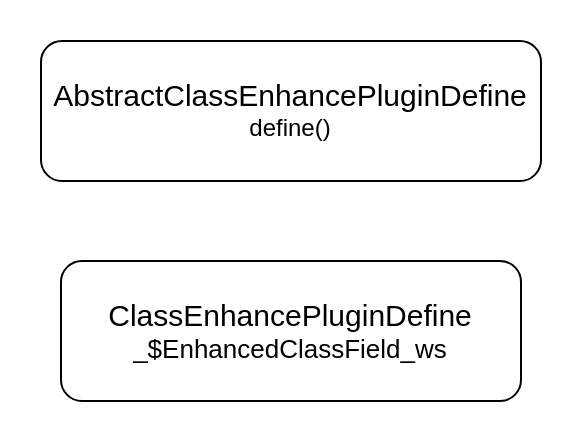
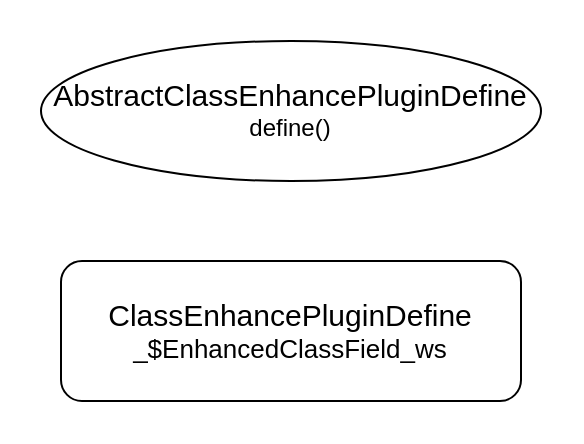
(291, 111) -> (291, 111)
